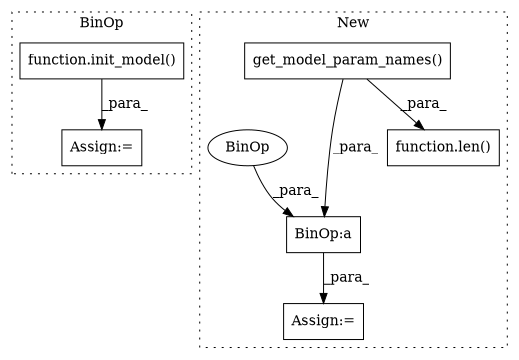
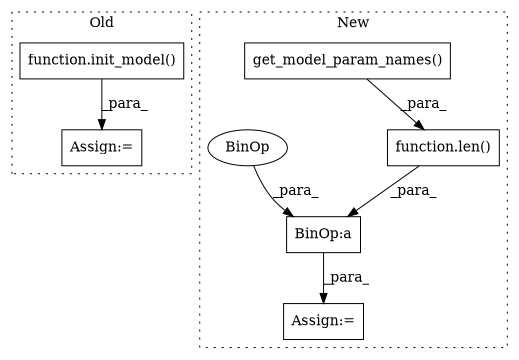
(102, 23) -> (102, 23)
(331, 142) -> (388, 188)
